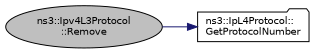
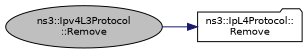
(253, 27) -> (250, 27)
